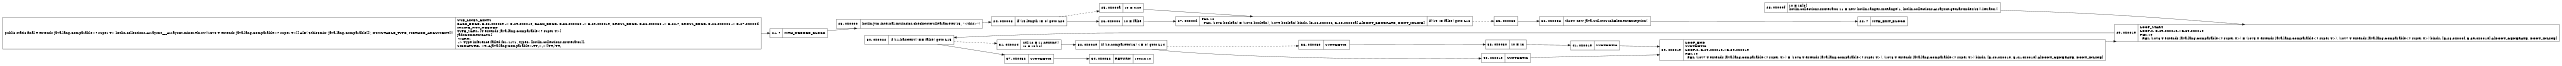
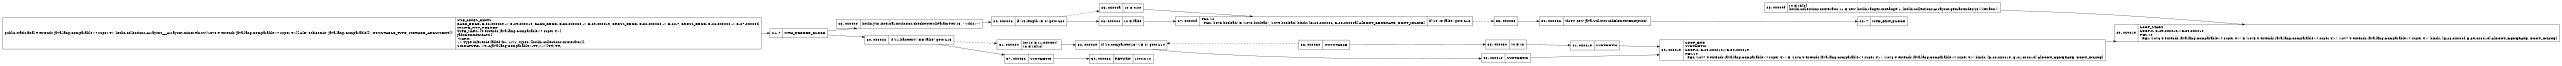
(1535, 33) -> (845, 36)
(1041, 43) -> (1041, 43)
(1336, 45) -> (1336, 45)
(1232, 46) -> (1234, 43)
